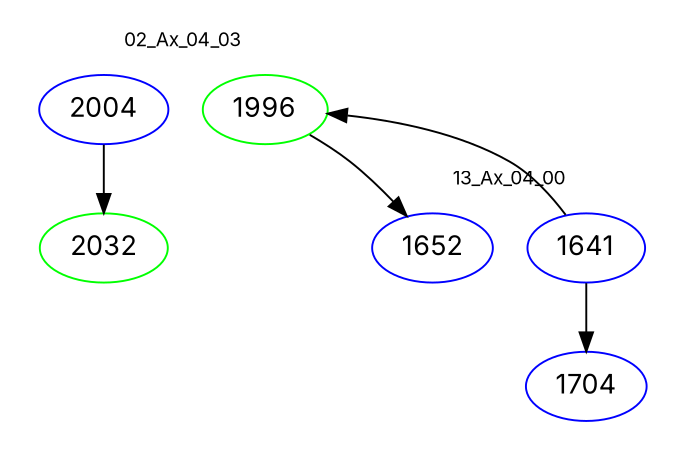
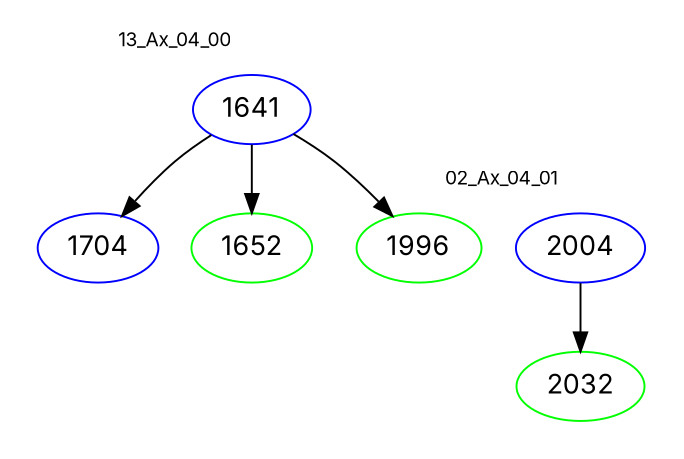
(183, 41) -> (502, 180)
(370, 179) -> (252, 169)
(432, 248) -> (252, 248)
